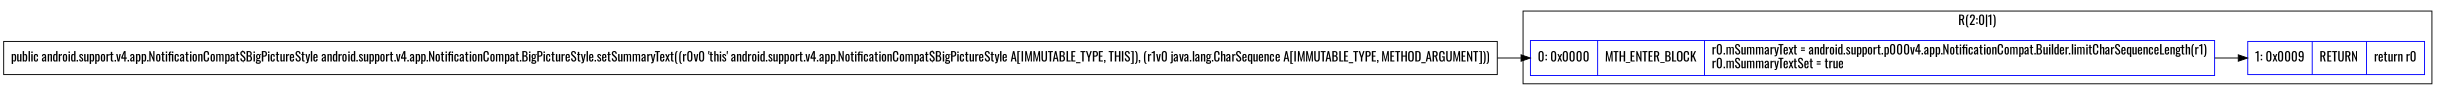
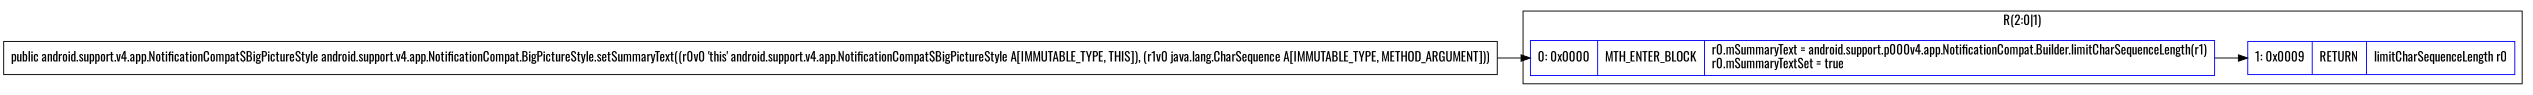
(2396, 58) -> (2441, 58)
